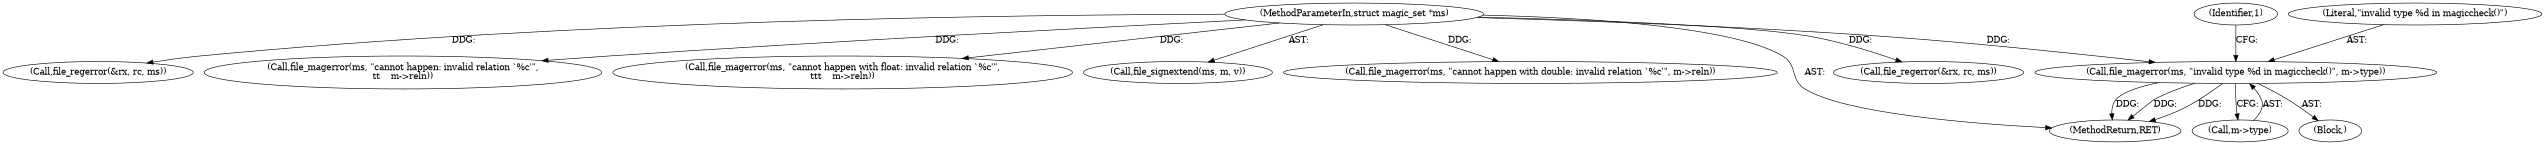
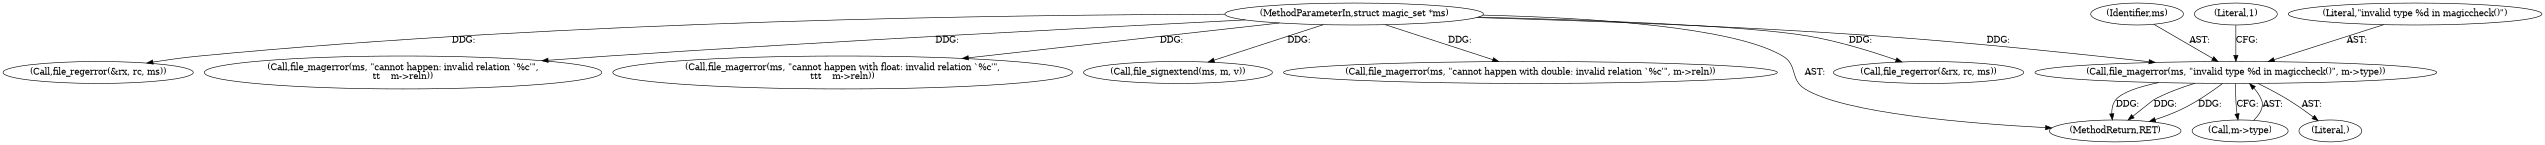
none -> (2137, 14)
(2236, 14) -> (2236, 14)
(1300, 41) -> (1300, 41)
(2330, 131) -> (2330, 131)
